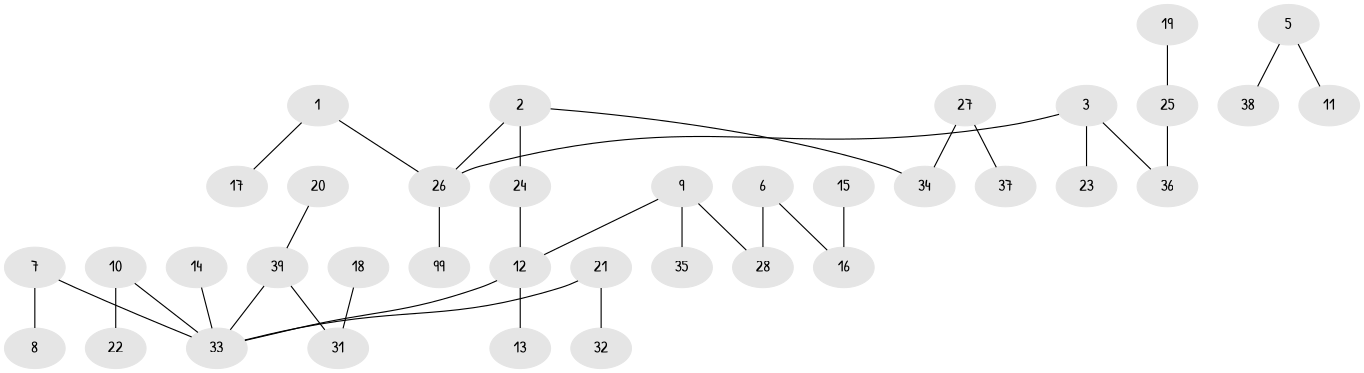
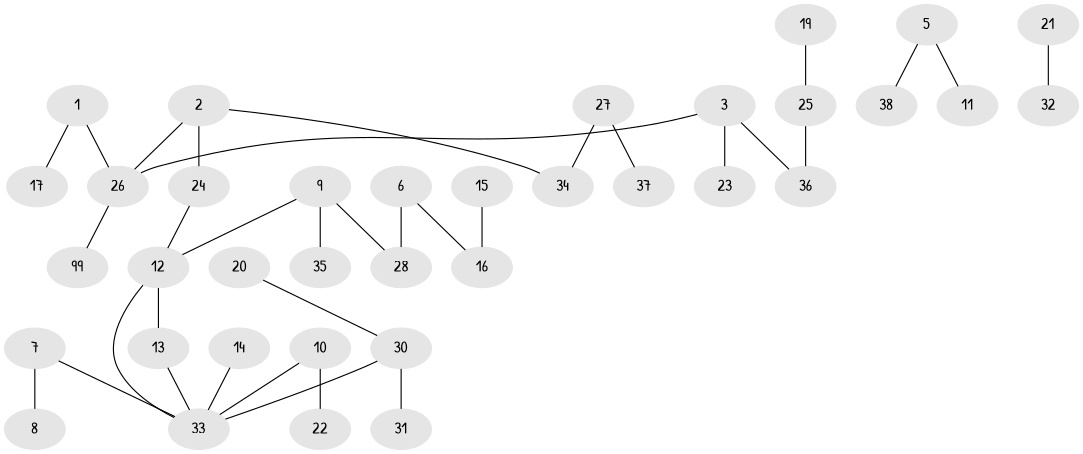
(278, 267) -> (401, 348)
(358, 267) -> none
(412, 314) -> (179, 389)
